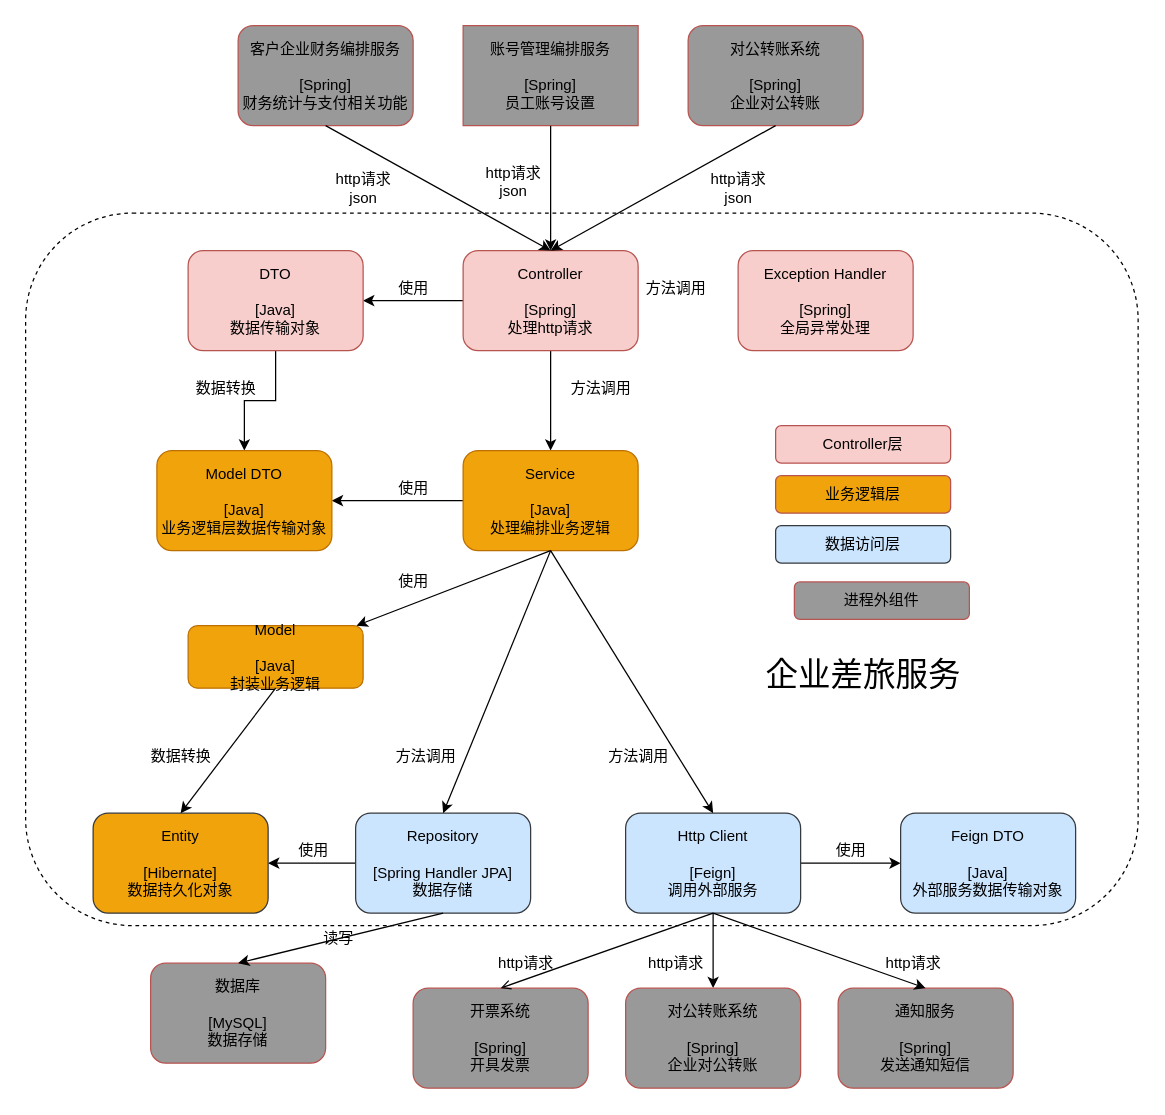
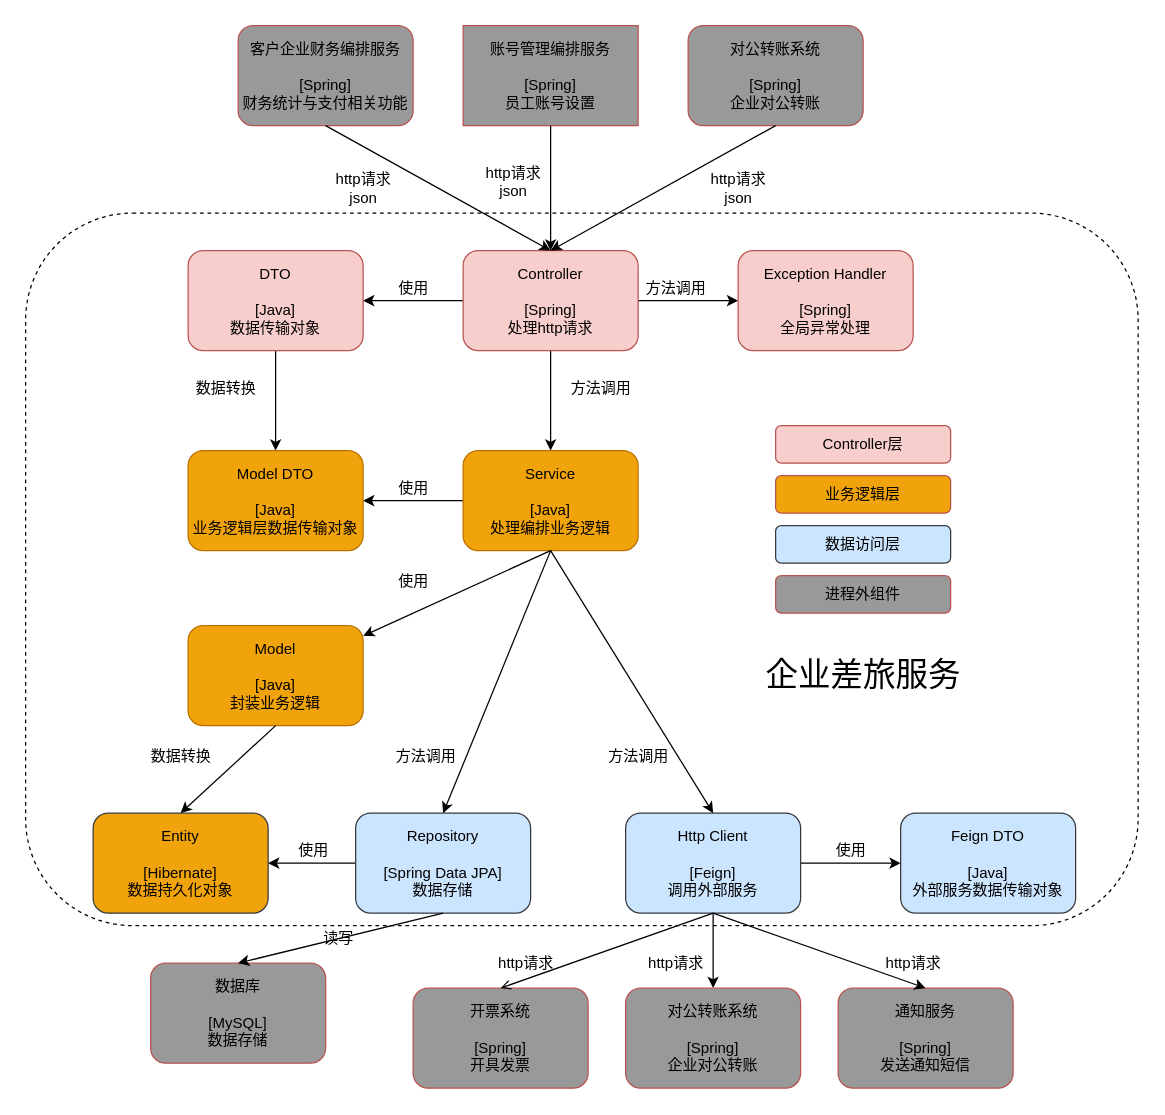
none -> (684, 301)
(244, 501) -> (276, 501)
(882, 601) -> (863, 594)
(276, 657) -> (276, 676)
(443, 863) -> (443, 863)
